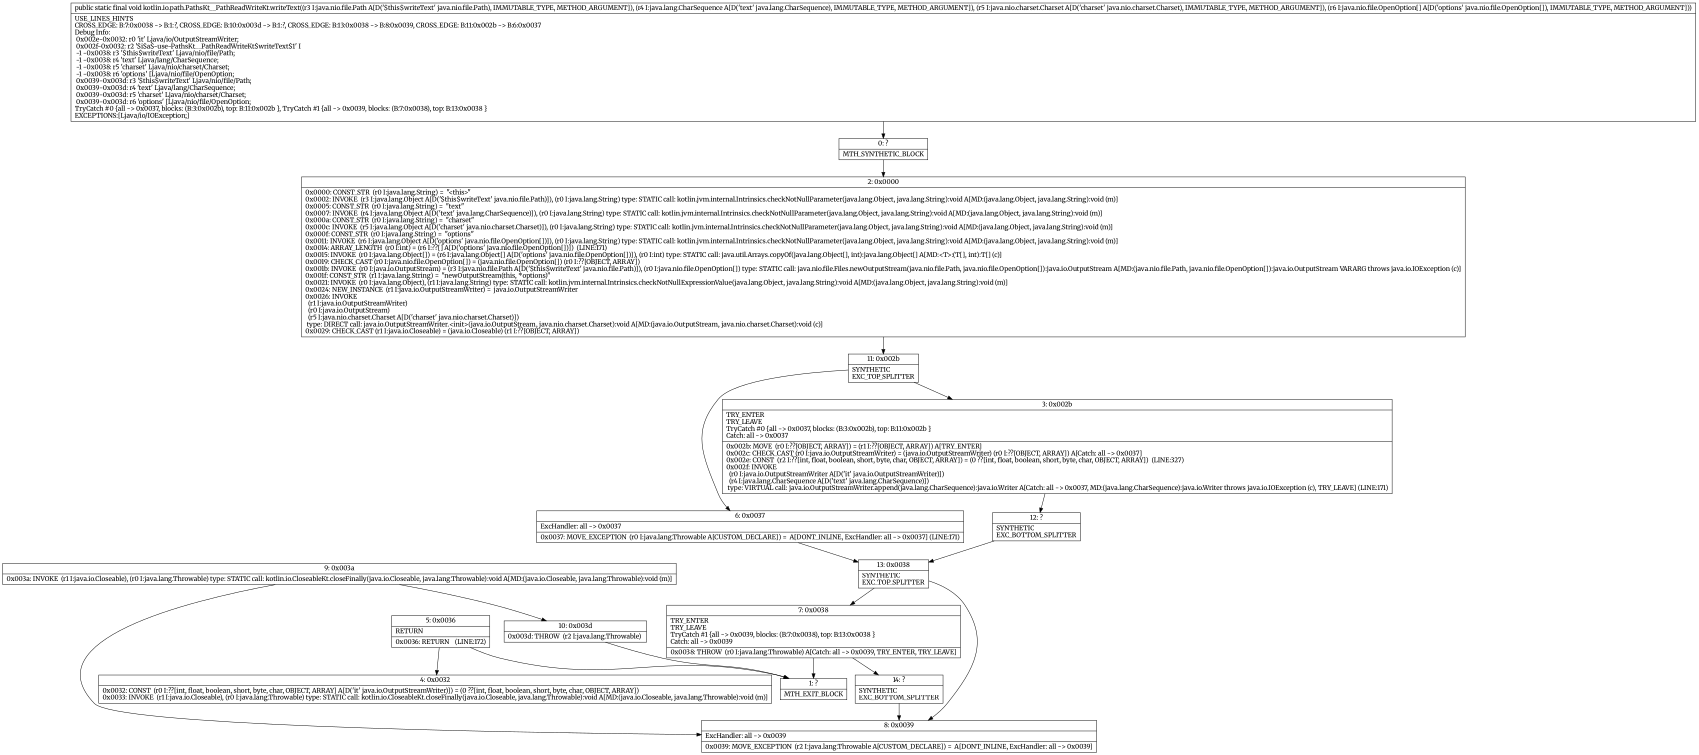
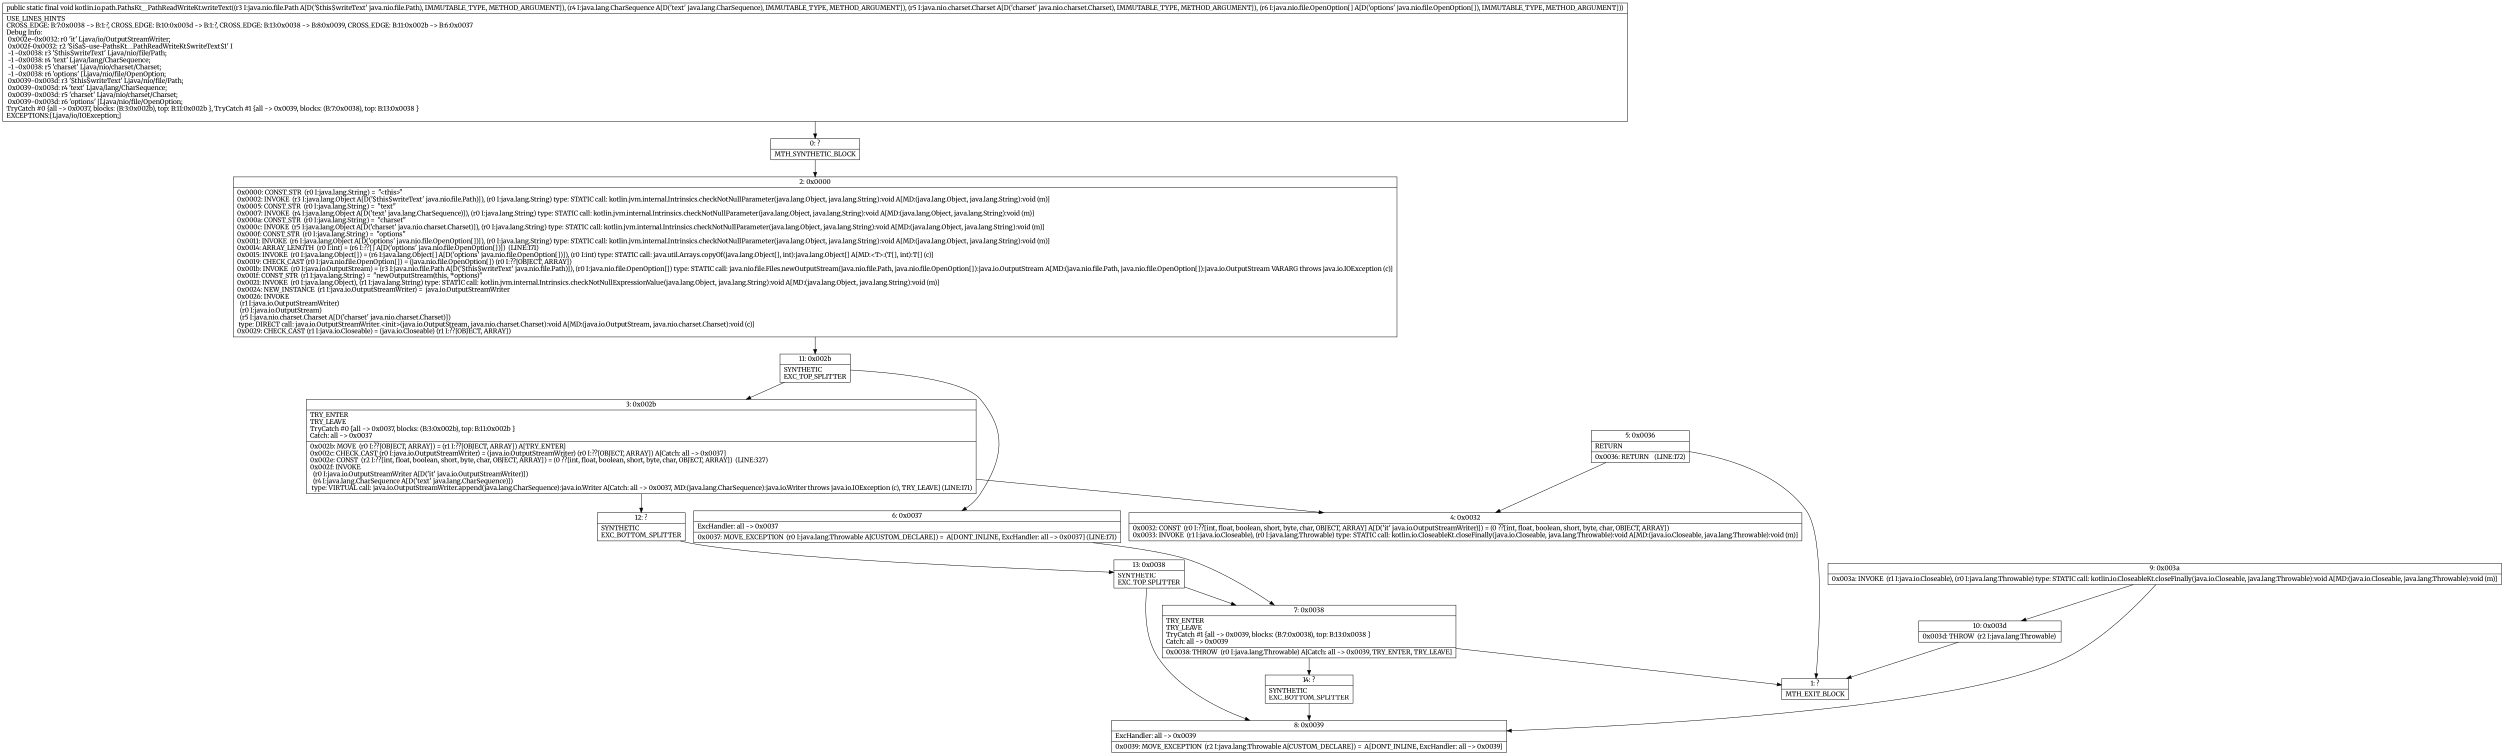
none -> (1148, 496)
(826, 552) -> (1186, 559)
